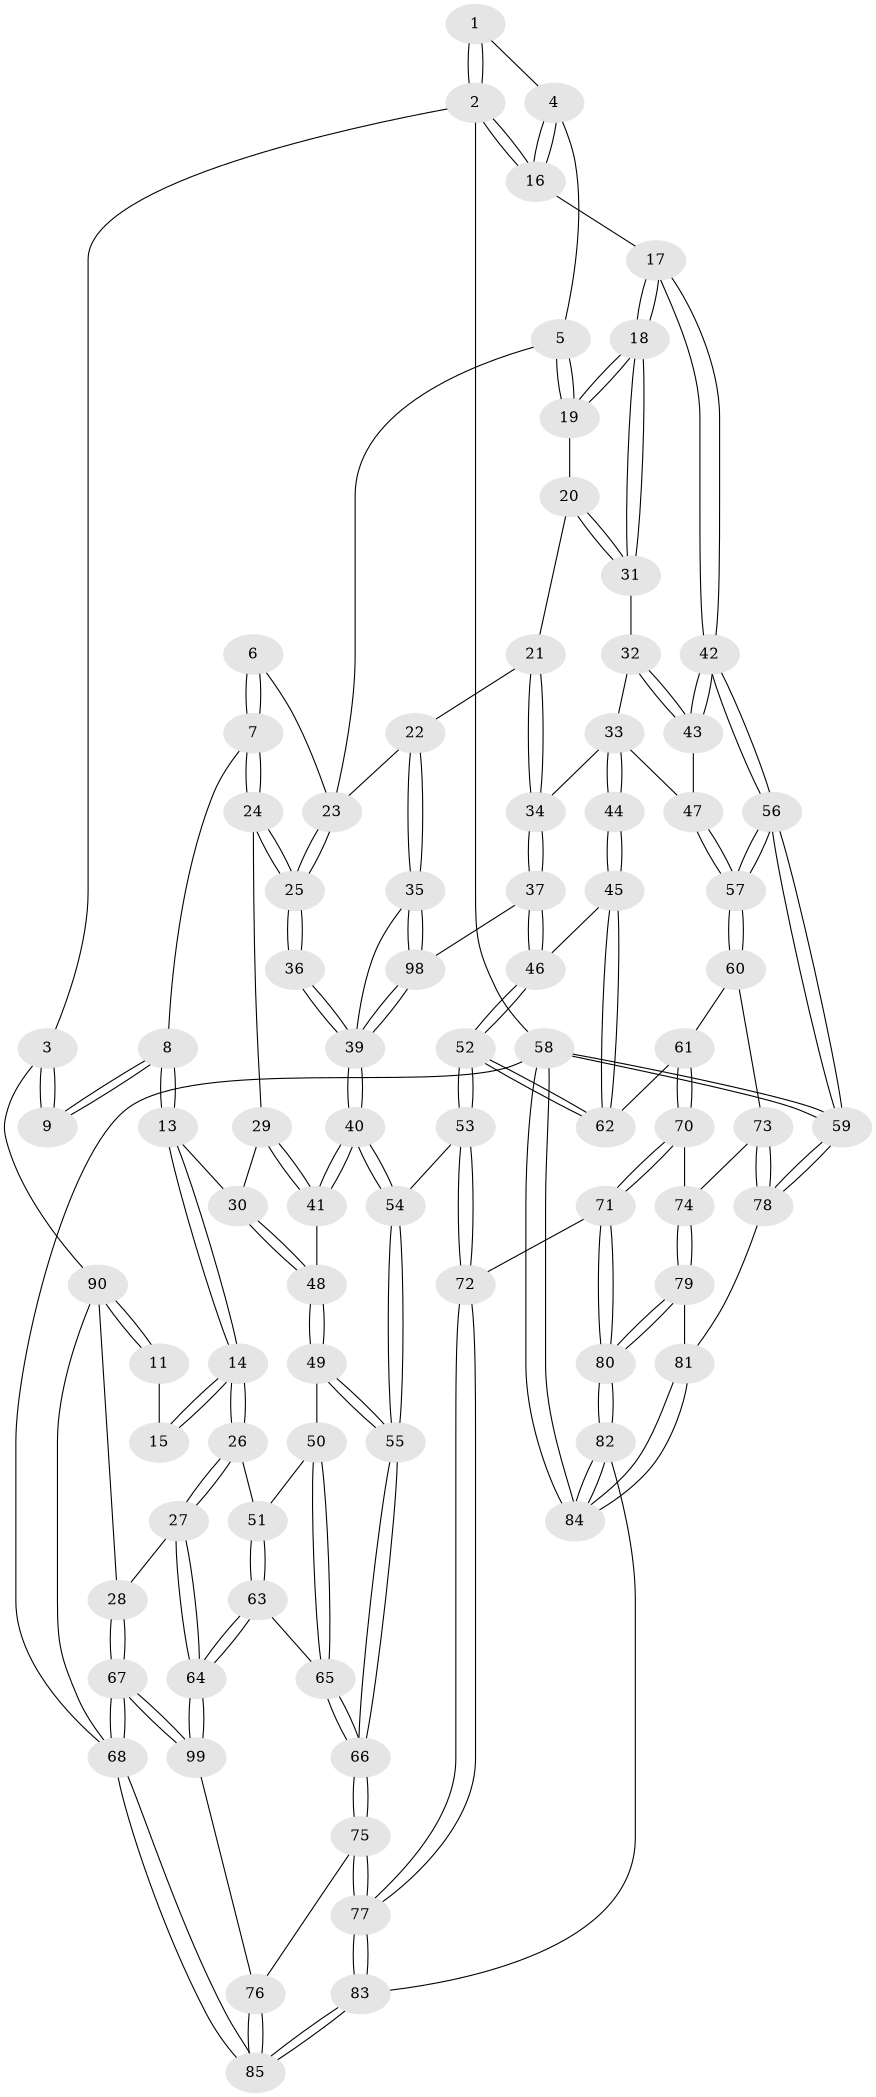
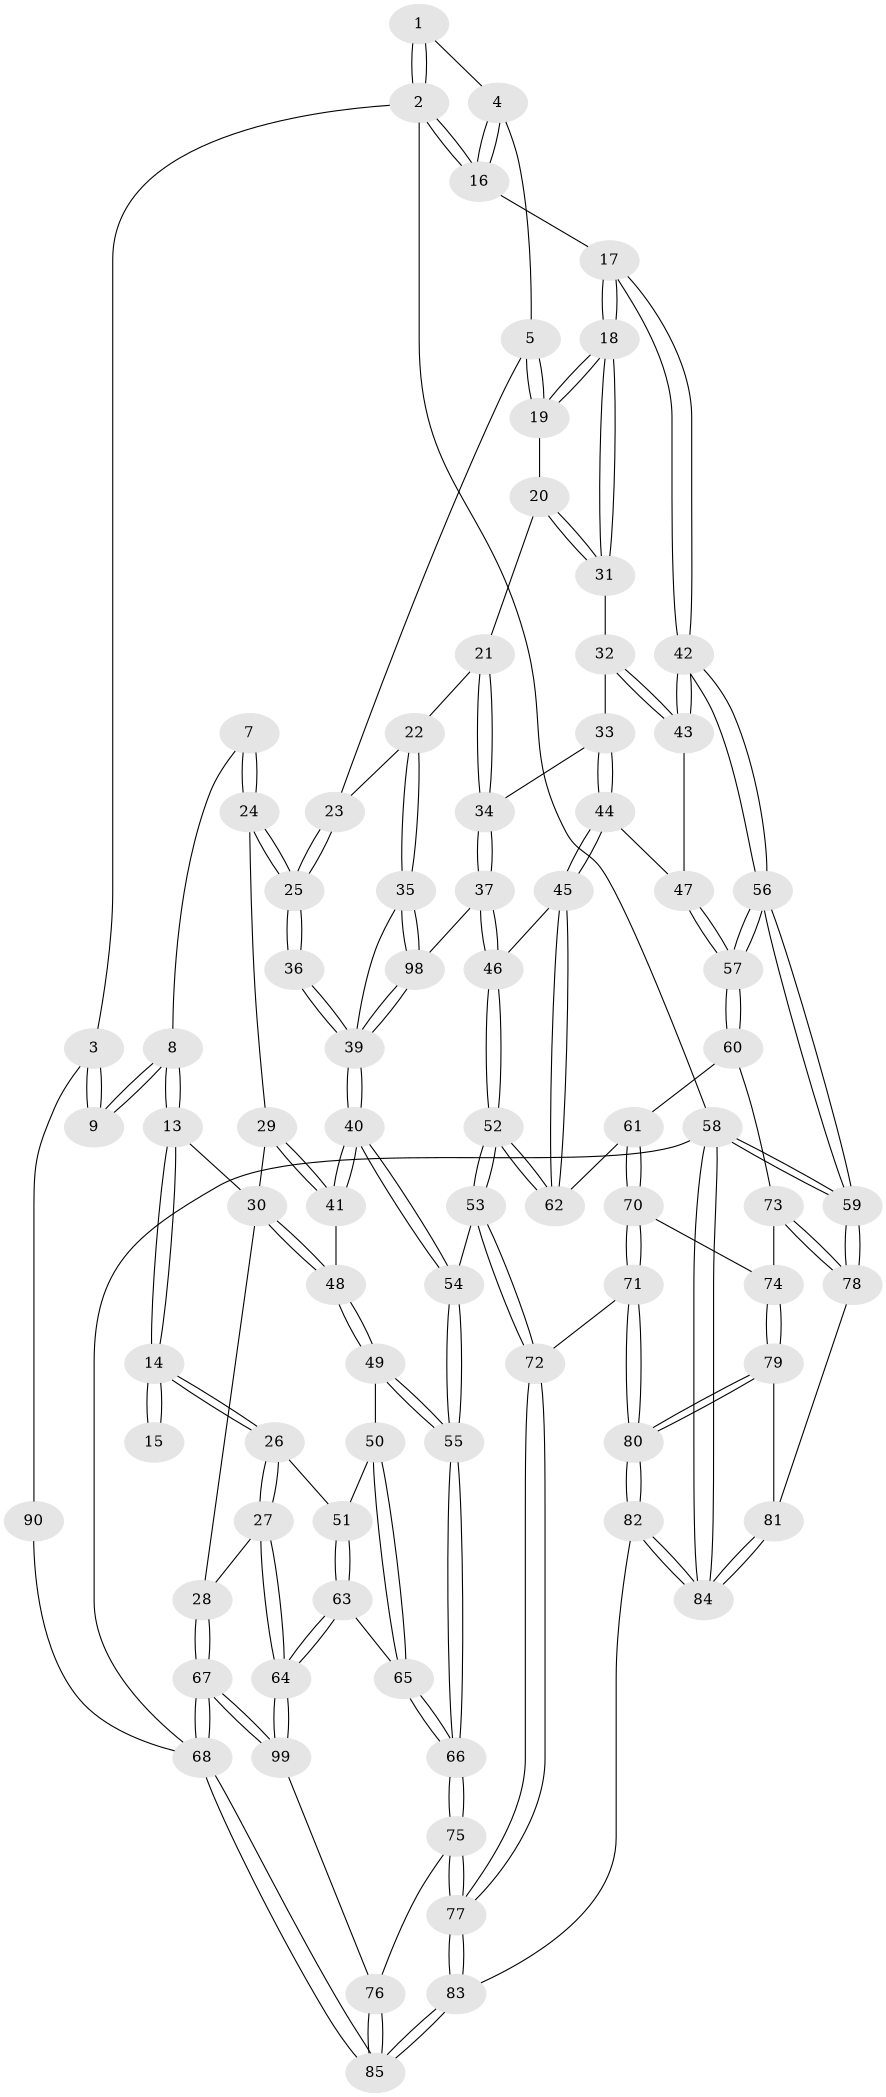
(253, 654) -> none
(654, 773) -> (645, 851)
(159, 1364) -> none
(108, 1442) -> (231, 1394)
